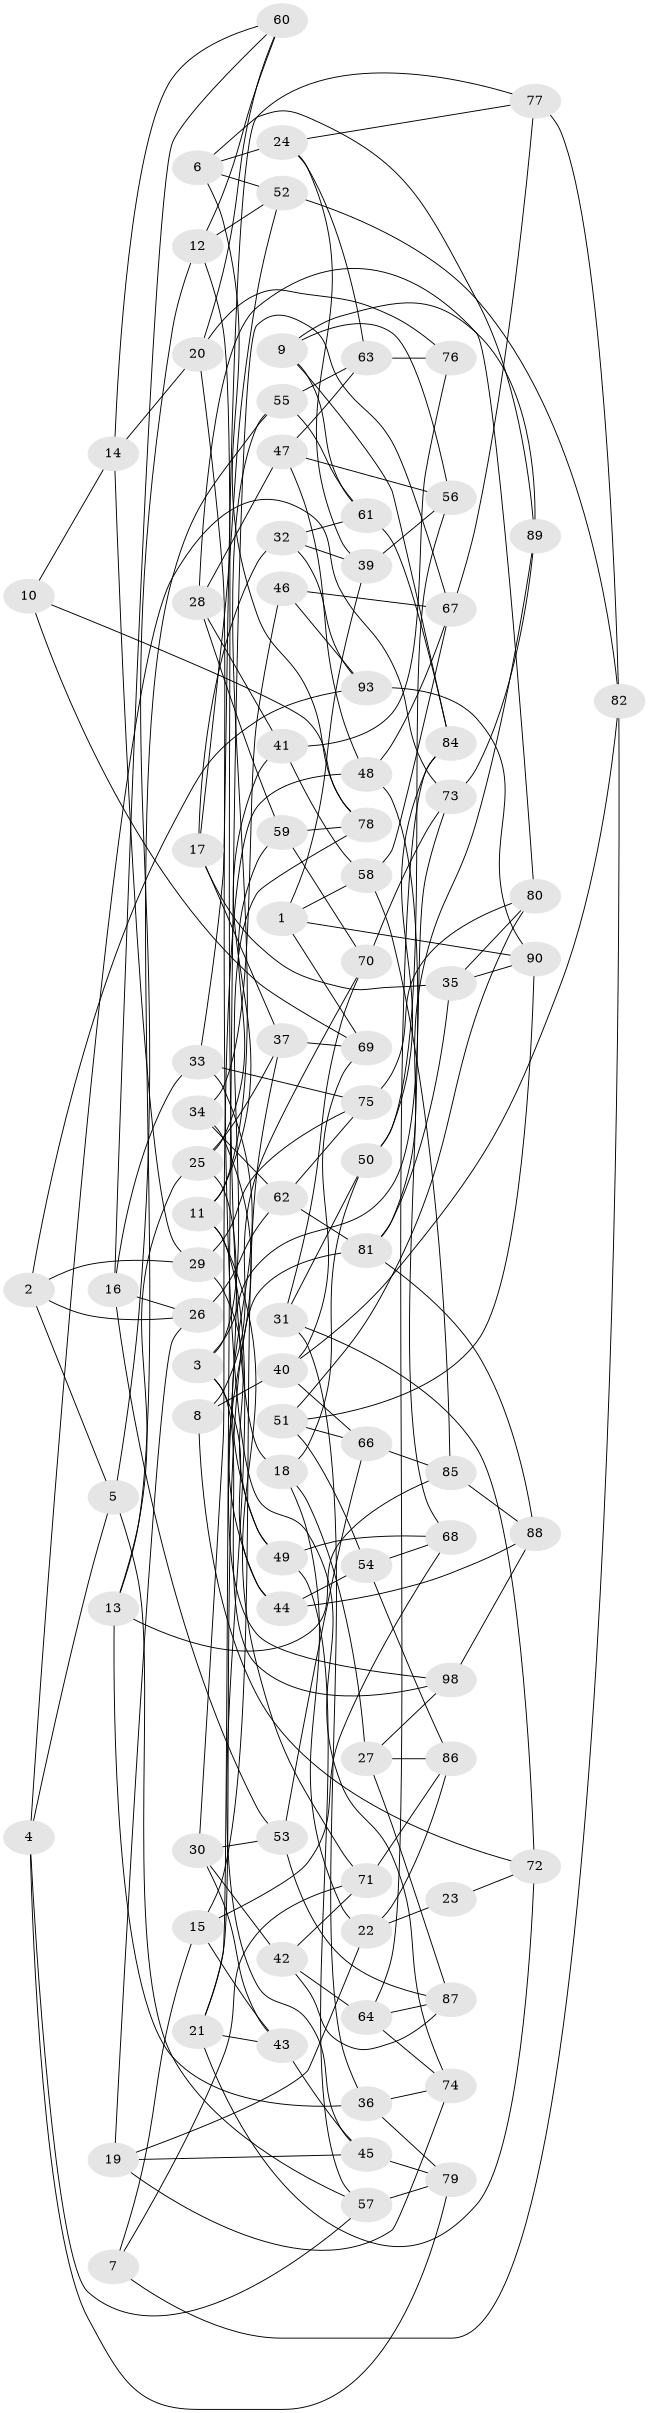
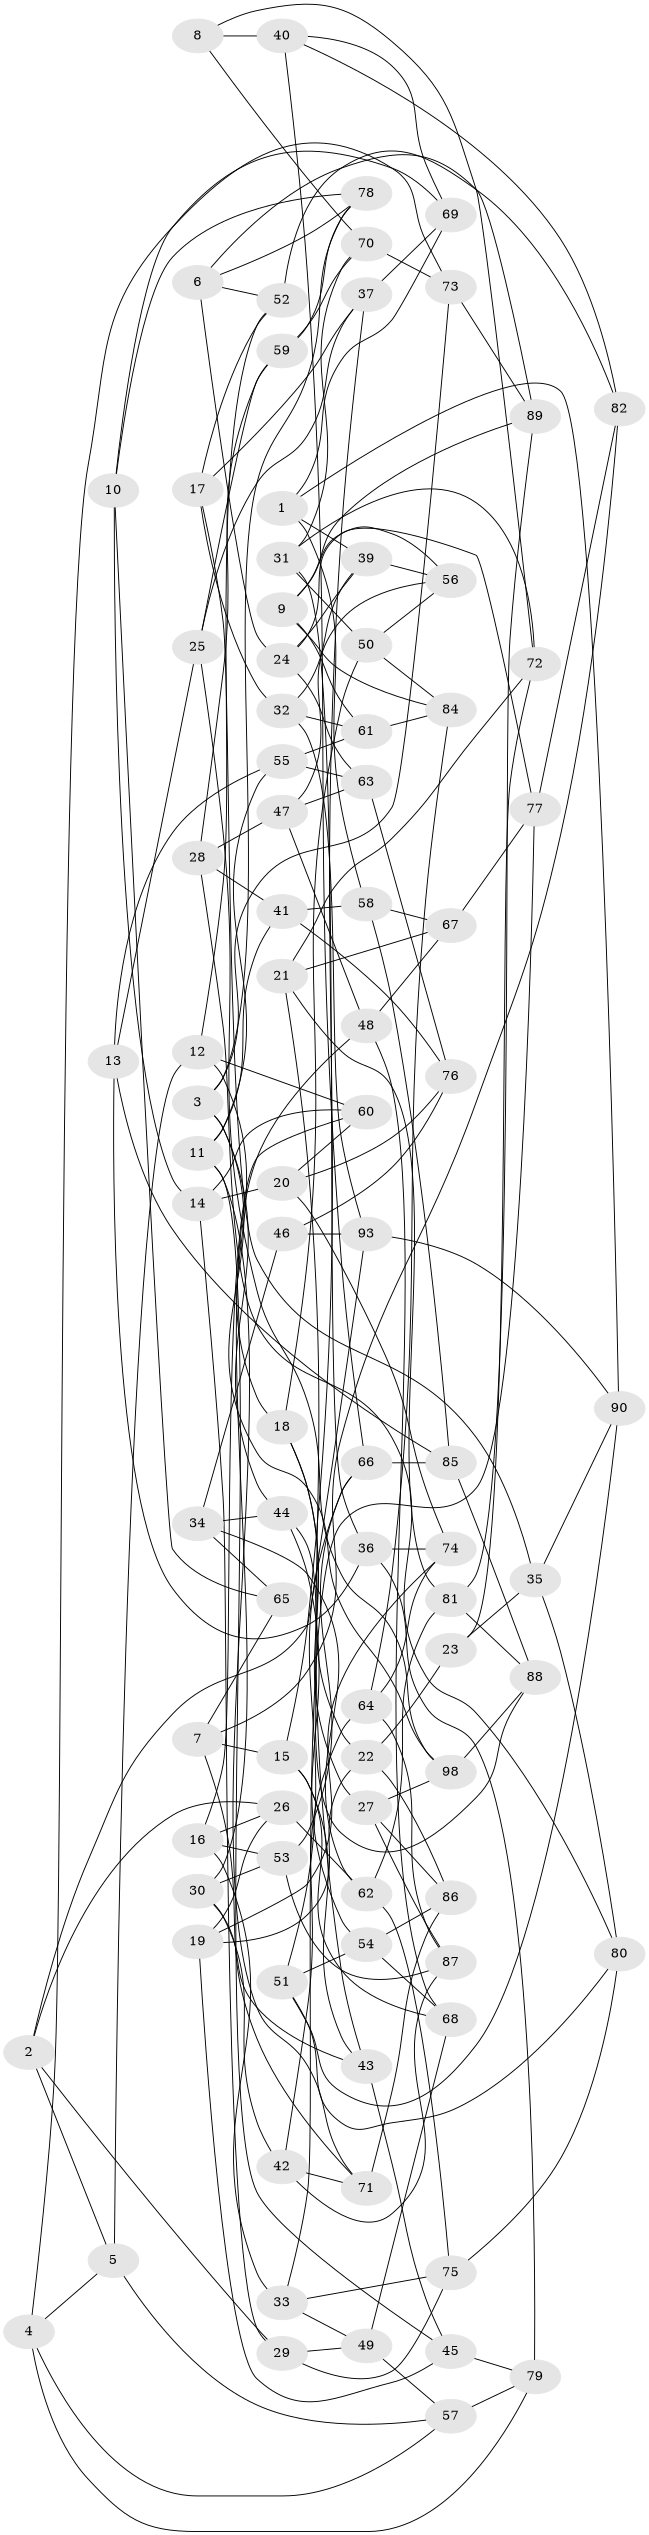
(367, 599) -> (386, 1172)
(422, 1140) -> (493, 1615)
none -> (282, 1600)
